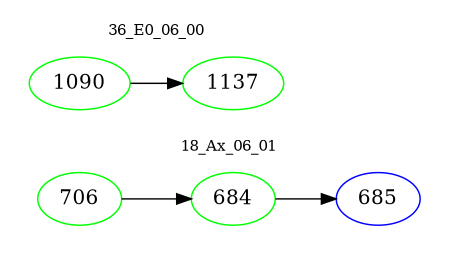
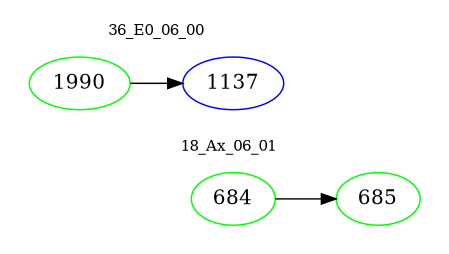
(80, 83) -> (80, 83)
(233, 83) -> (233, 83)
(80, 199) -> none
(378, 199) -> (378, 199)
